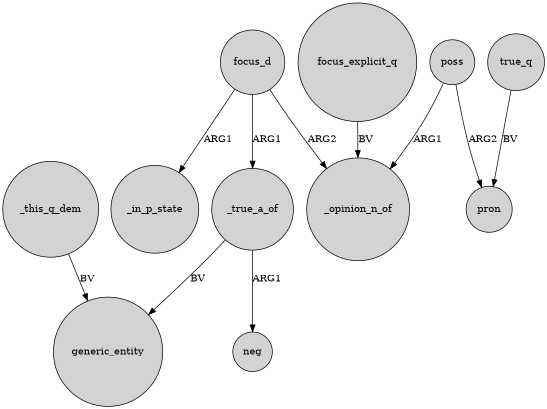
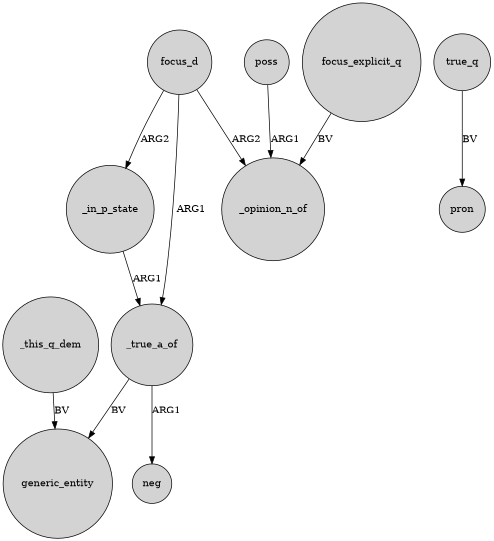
(466, 133) -> none
(218, 140) -> (155, 140)
none -> (130, 275)
